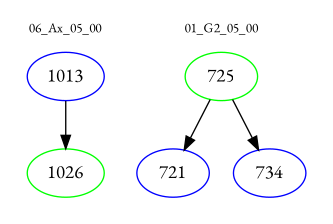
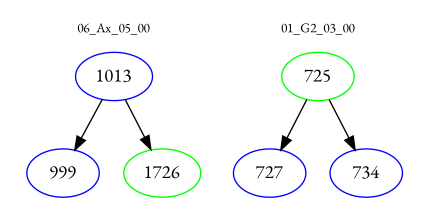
(221, 29) -> (318, 29)
none -> (63, 173)
(66, 173) -> (162, 173)
(173, 173) -> (270, 173)
